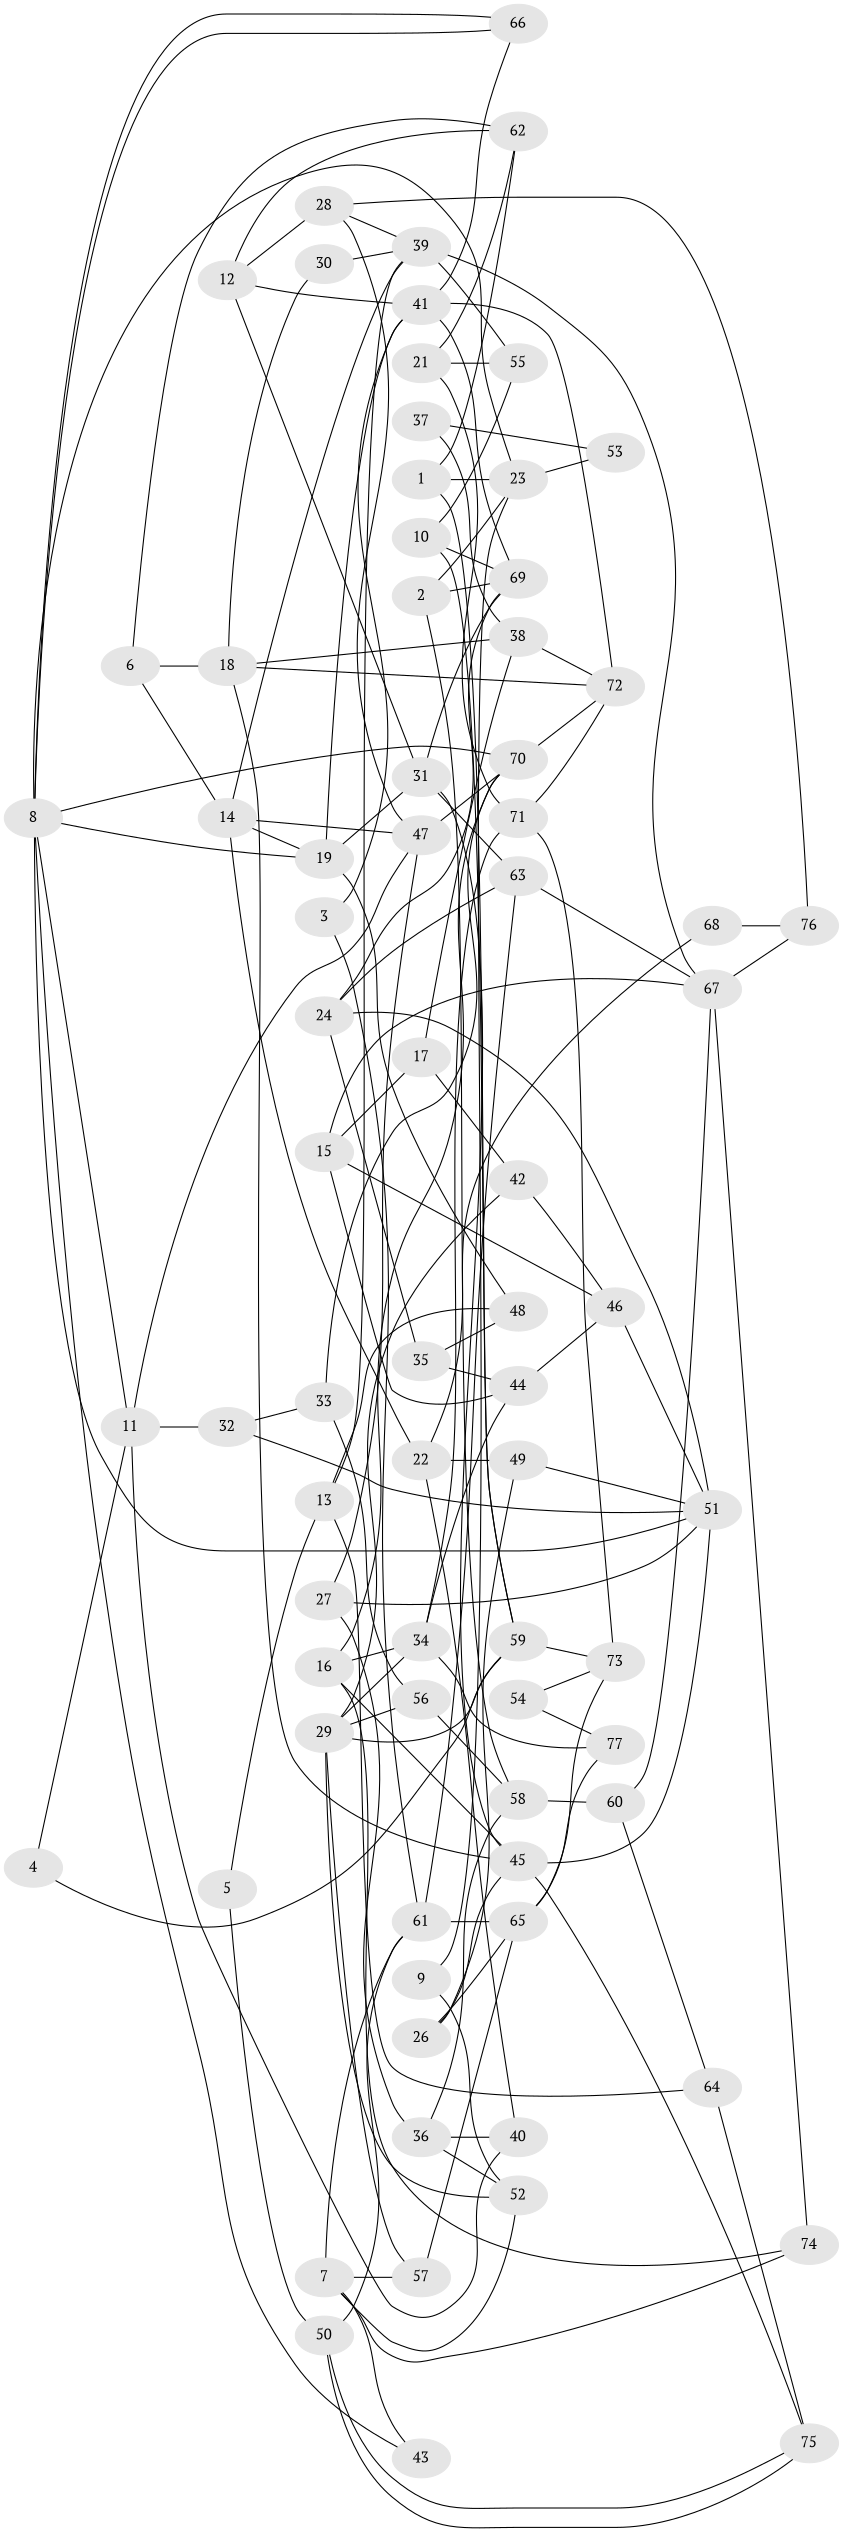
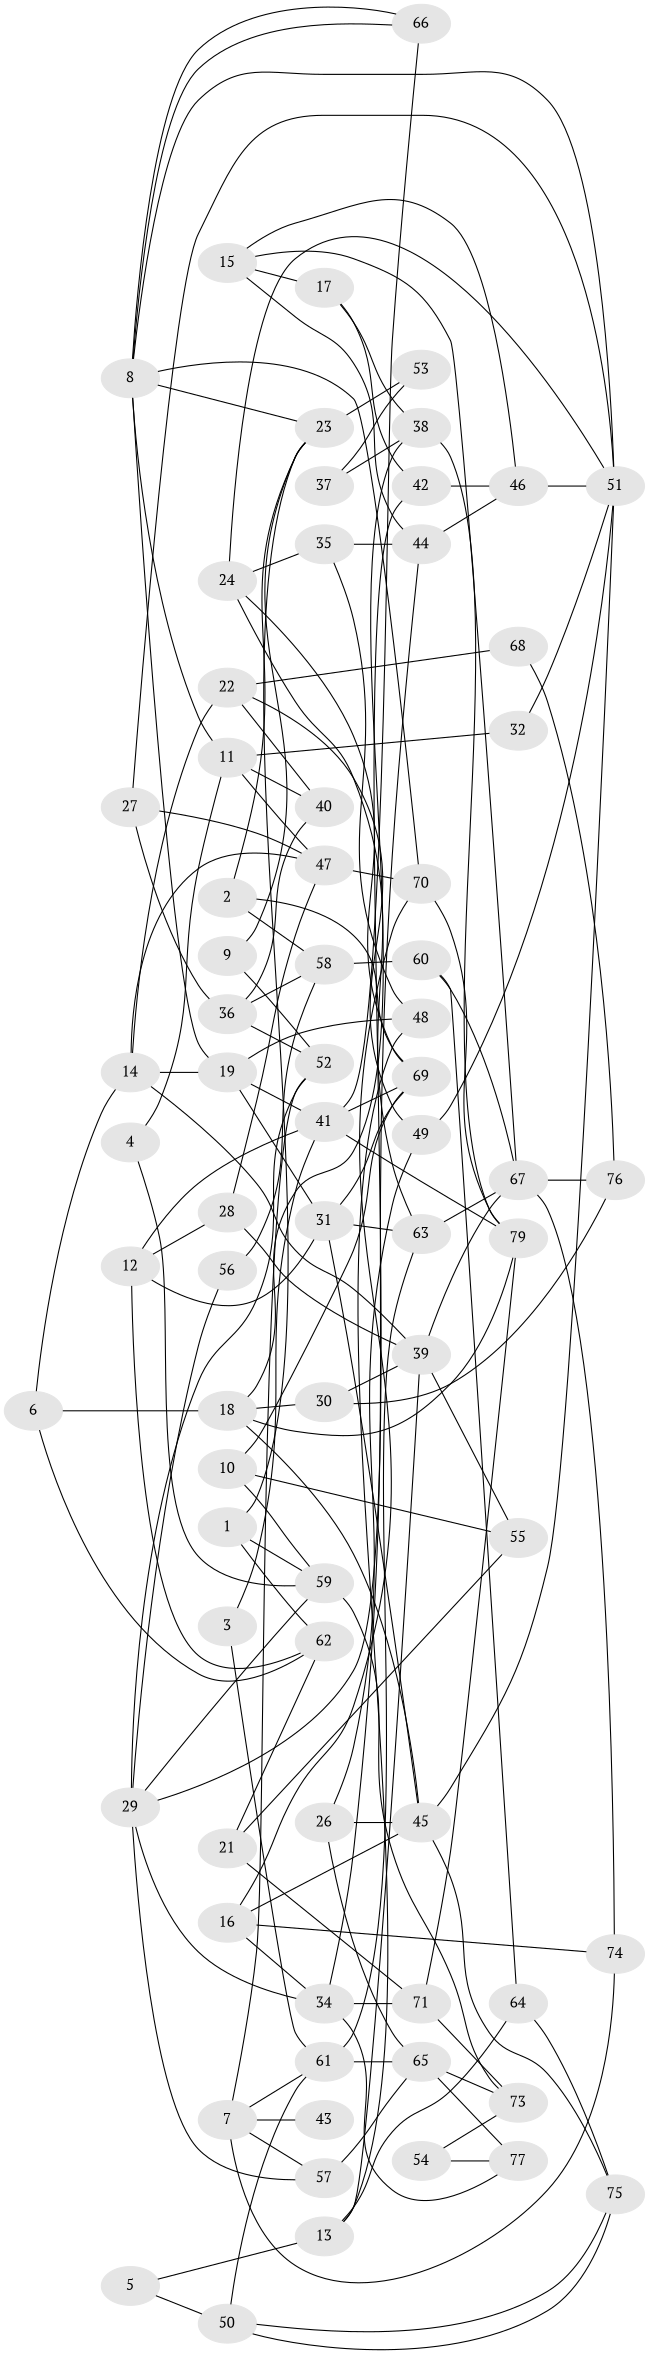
(743, 398) -> (495, 1351)
(615, 687) -> (518, 1238)
(324, 1402) -> none
(118, 1678) -> none
